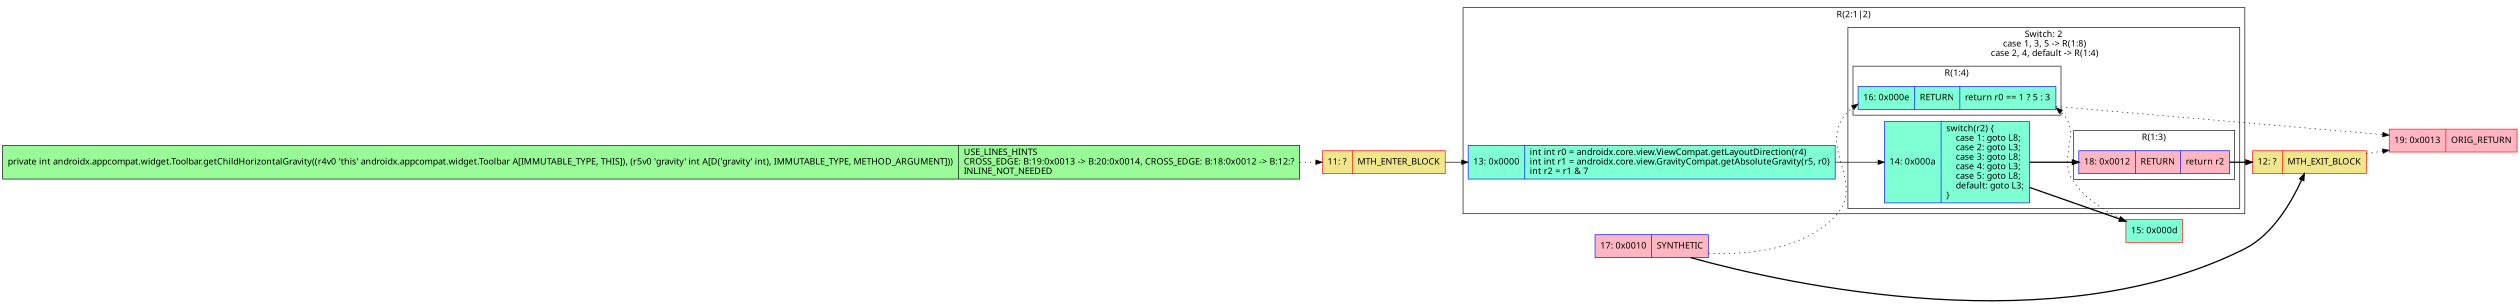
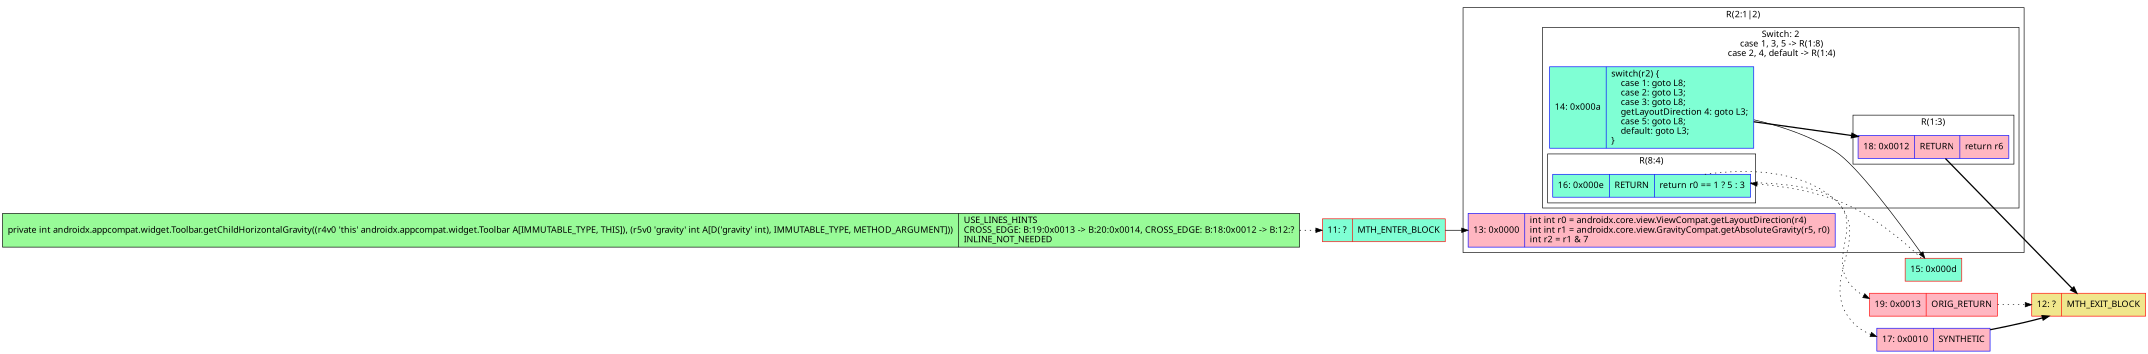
(1957, 73) -> (1652, 161)
(2375, 152) -> (2011, 305)
(1384, 162) -> (1384, 230)
(1652, 162) -> (1652, 230)
(1857, 162) -> none
(2205, 162) -> (1984, 147)
(1984, 167) -> (1680, 112)
(2075, 203) -> (1848, 163)
(1828, 222) -> (1848, 246)
